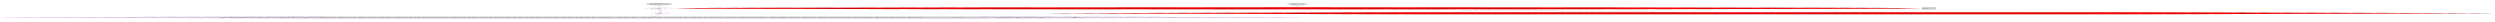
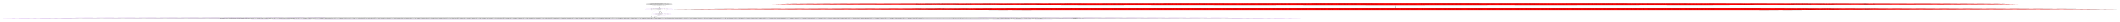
(1297, 4) -> none
(1929, 8) -> none
